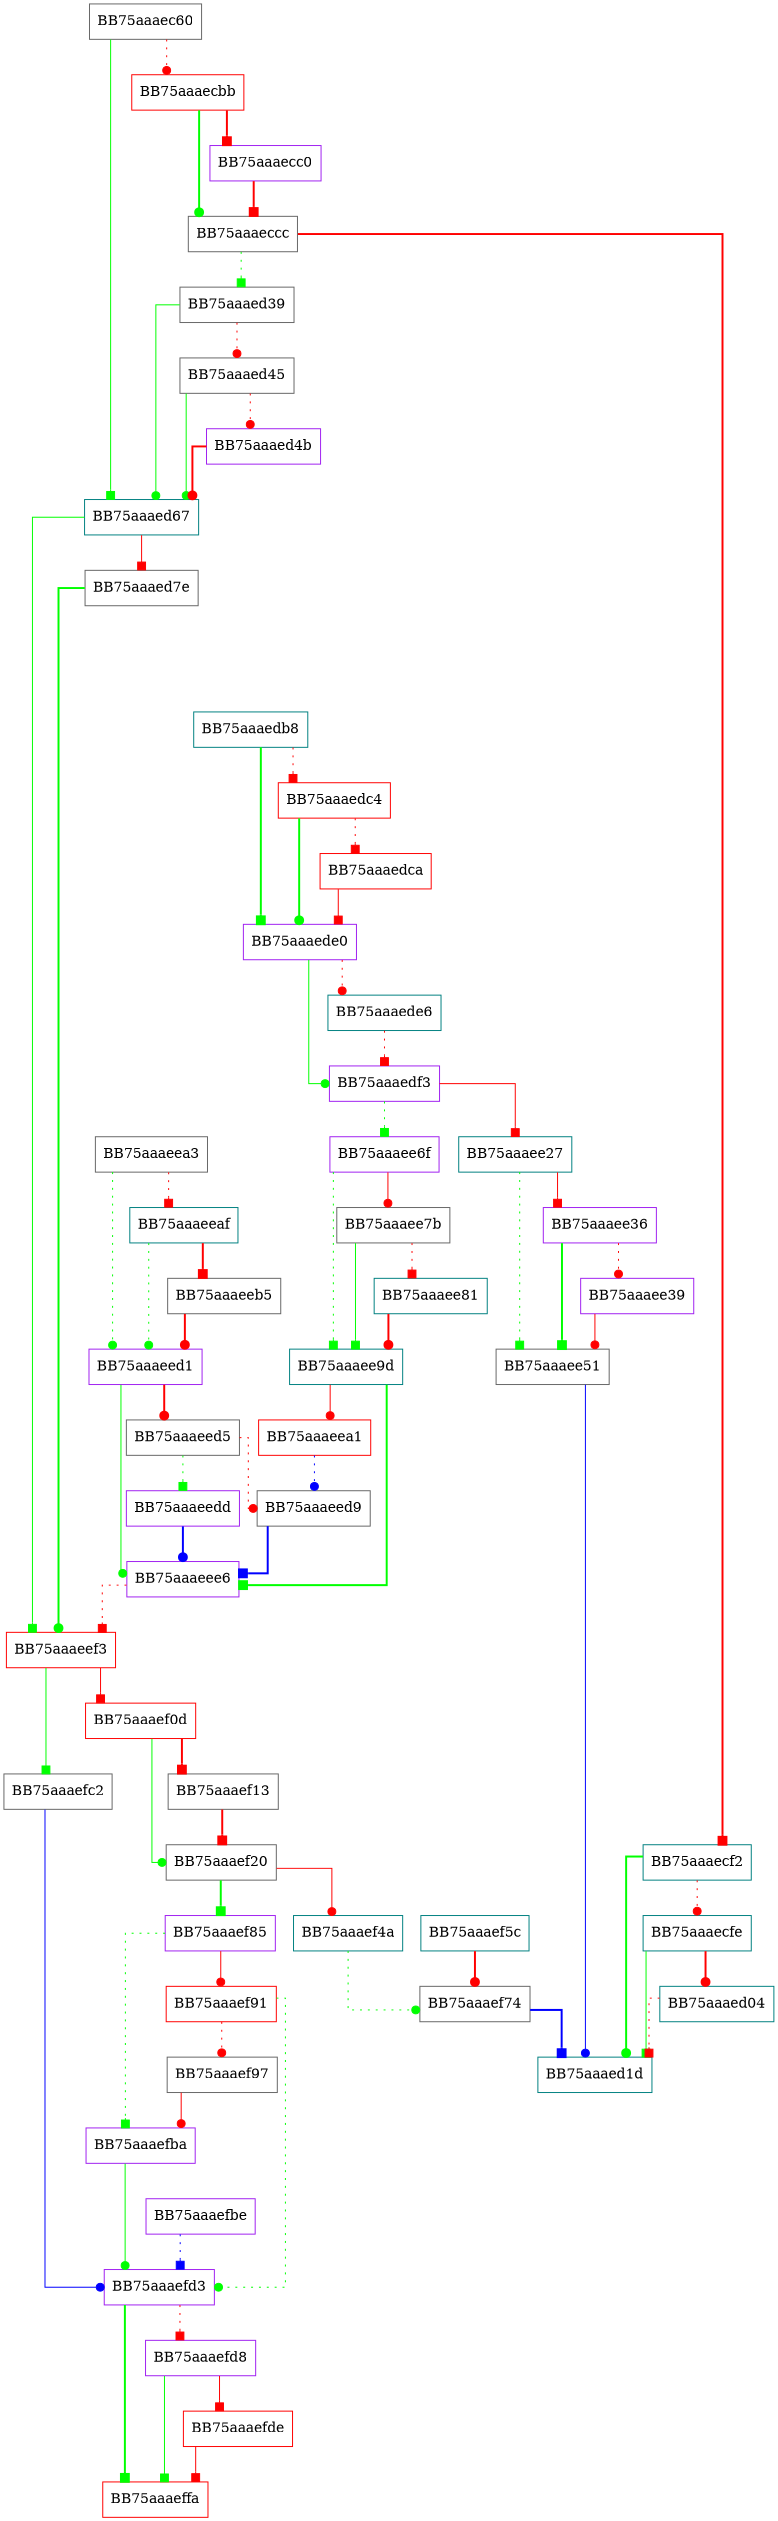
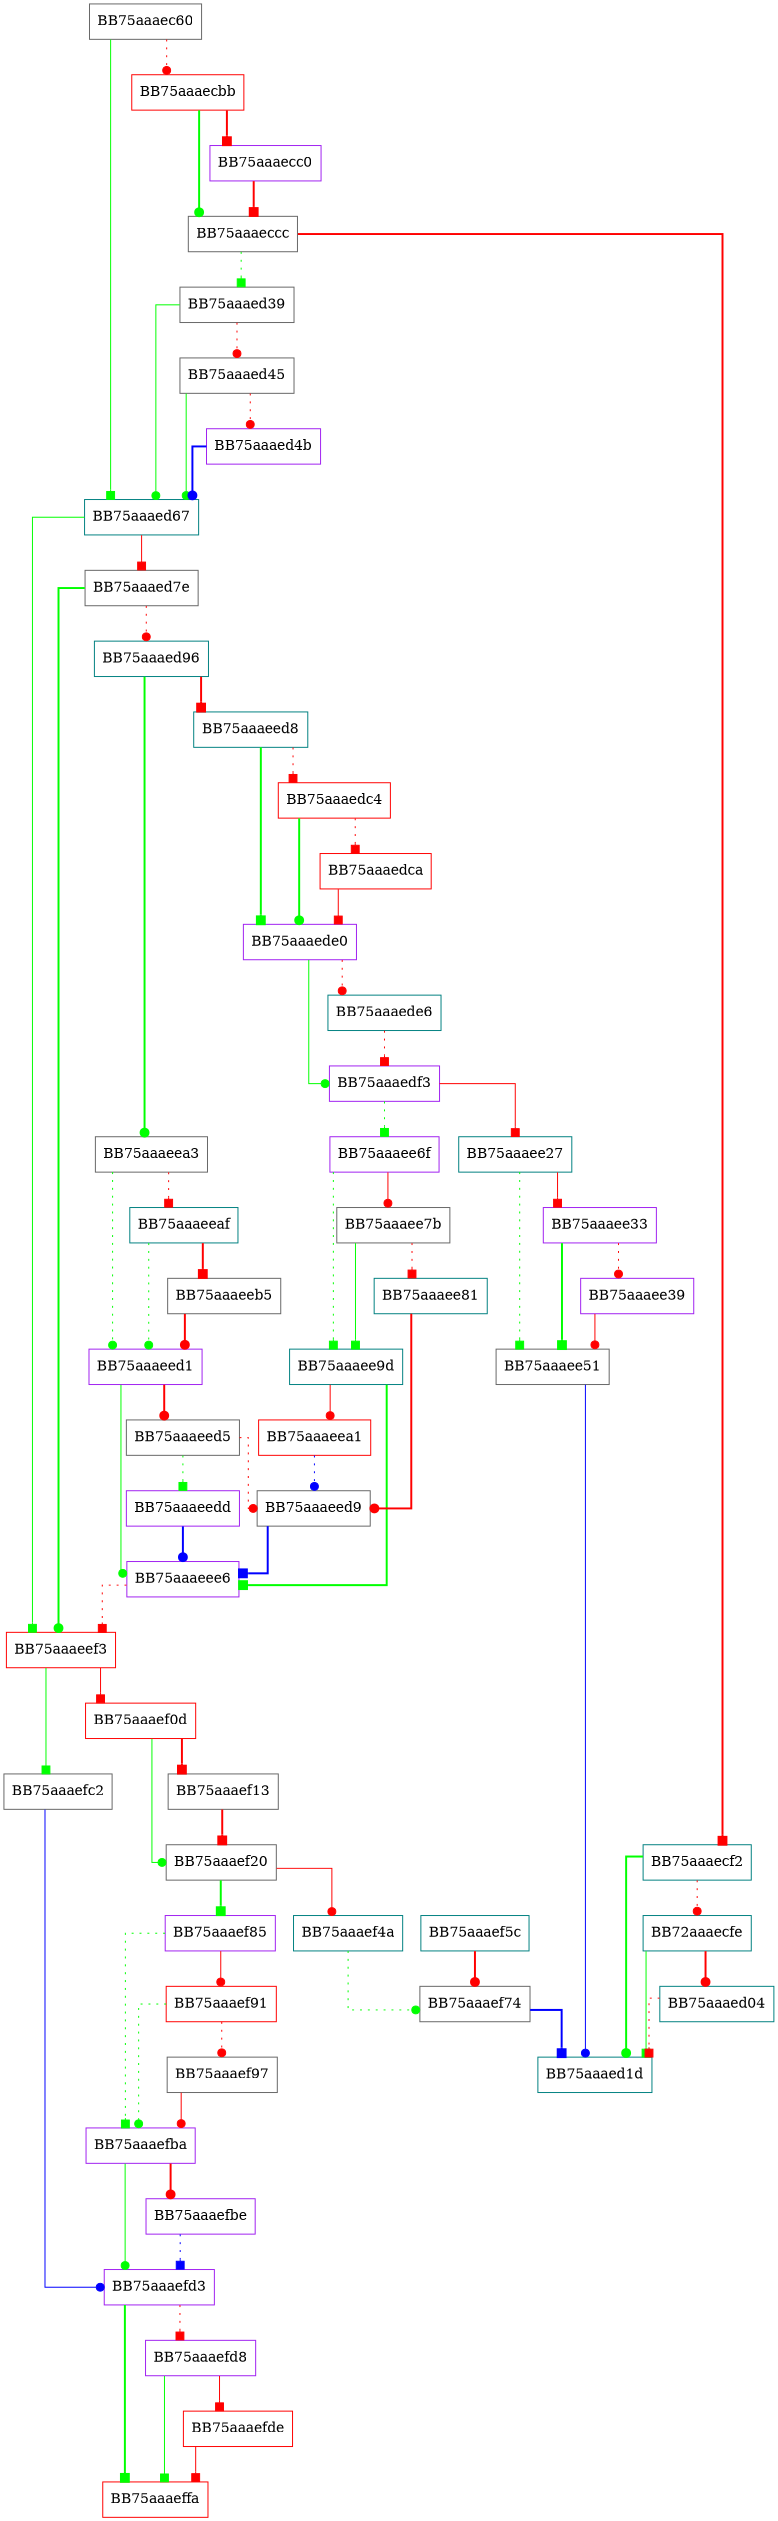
(192, 462) -> (192, 462)
none -> (151, 659)
(251, 730) -> (251, 730)
(600, 1225) -> (600, 1225)
(388, 1327) -> (411, 1428)
(697, 1933) -> (697, 1933)
(285, 2170) -> (139, 2048)
none -> (171, 2177)
